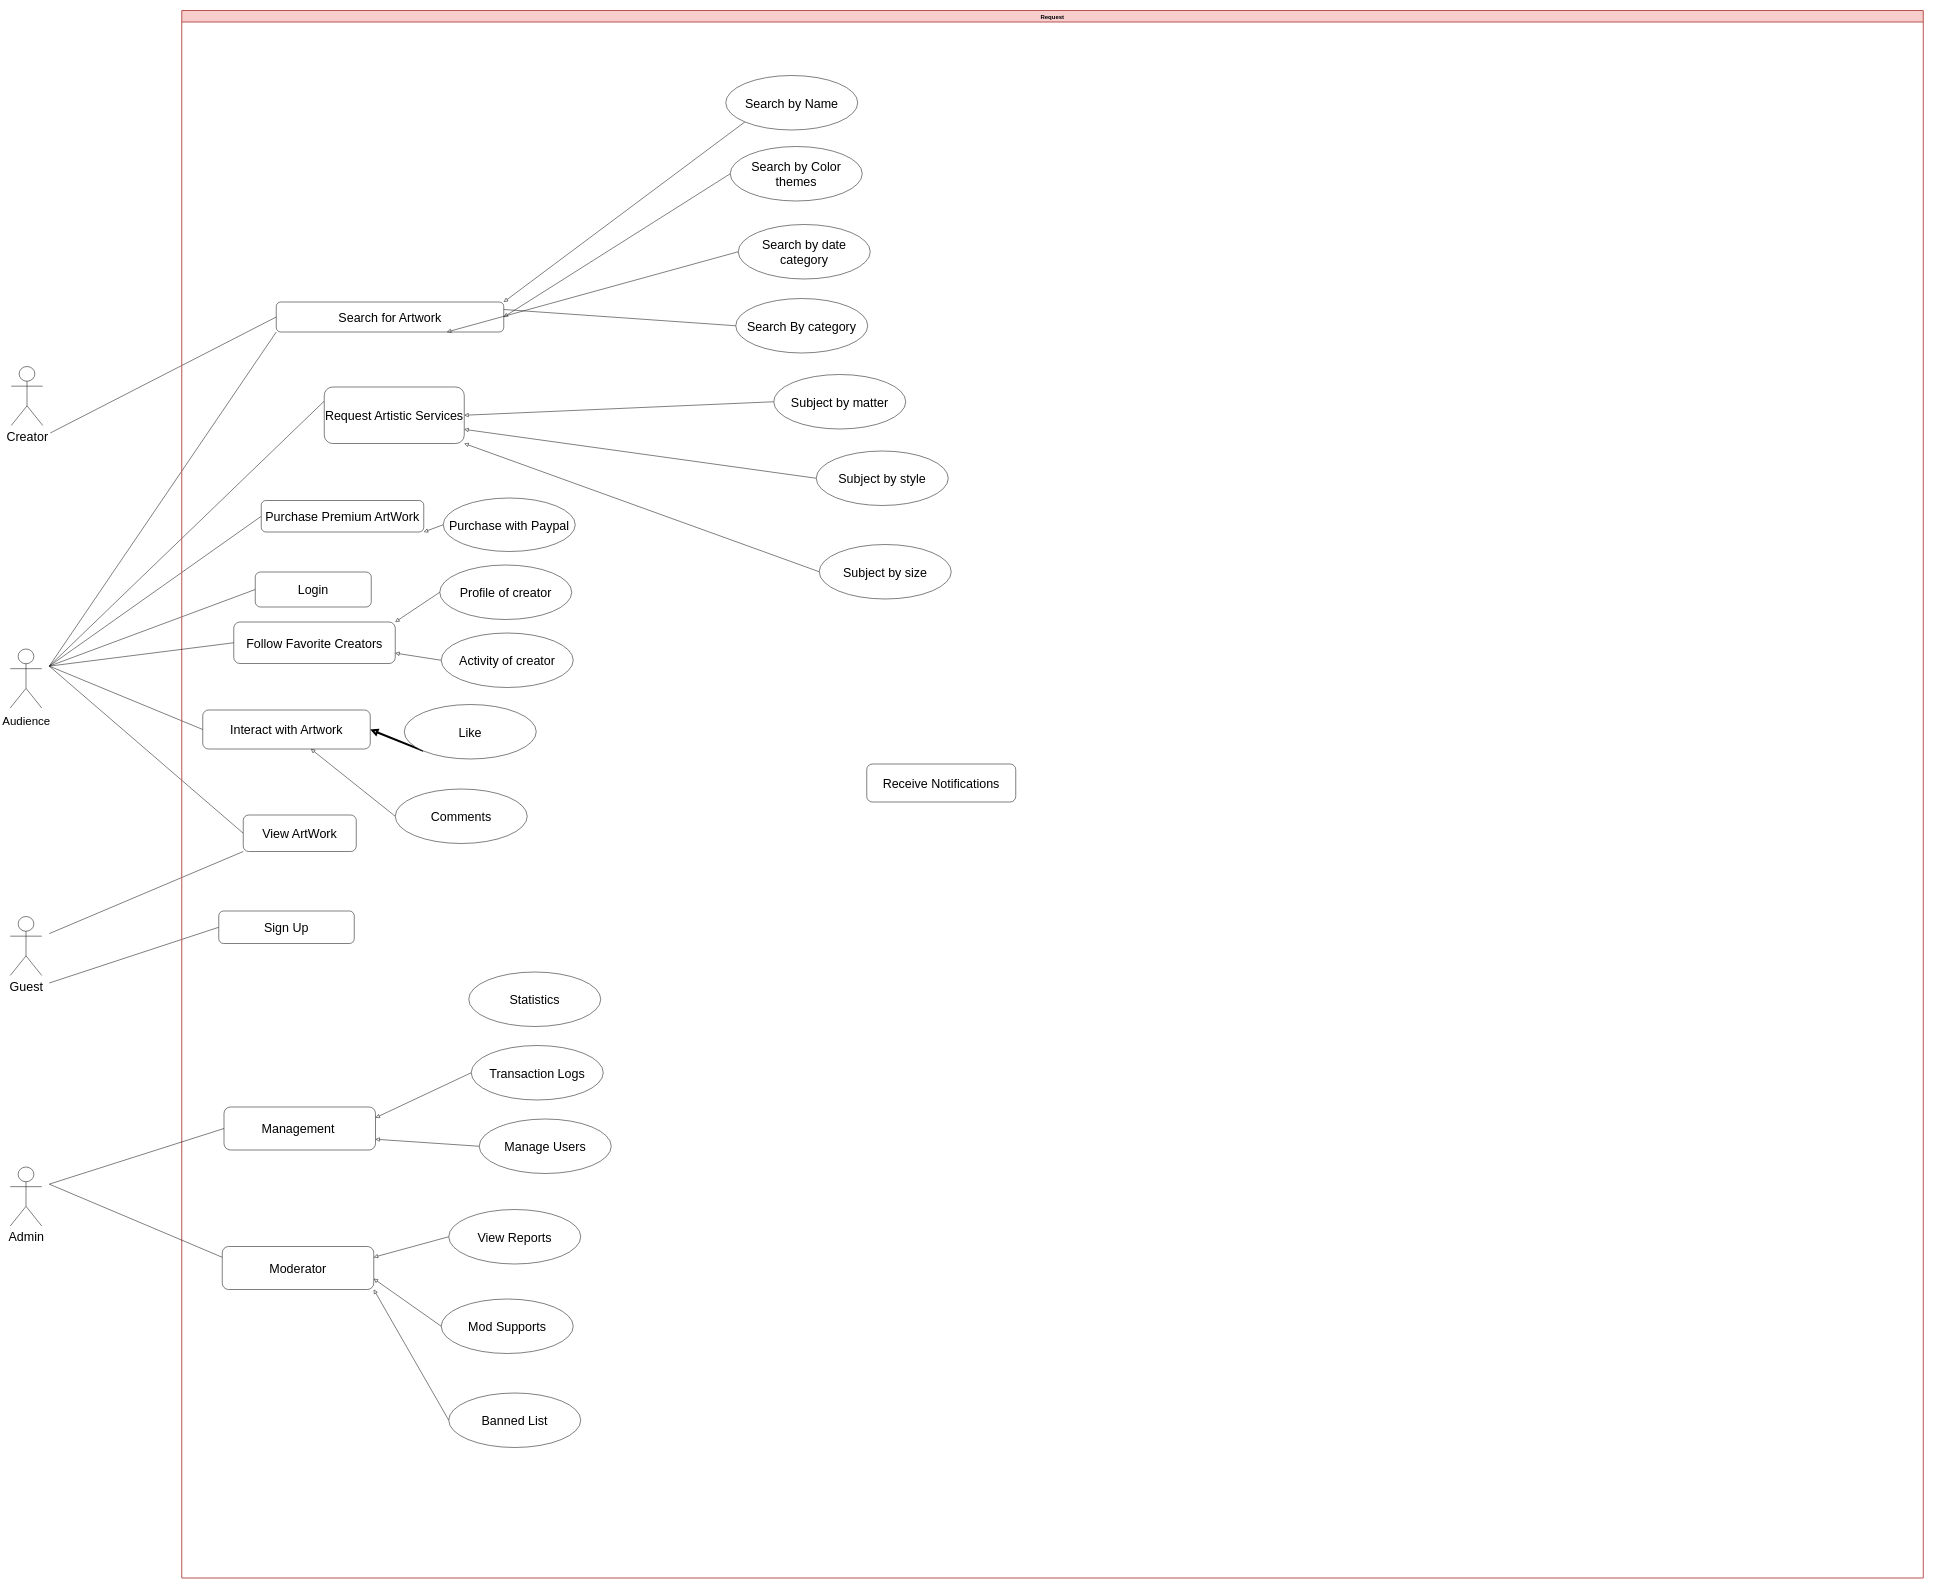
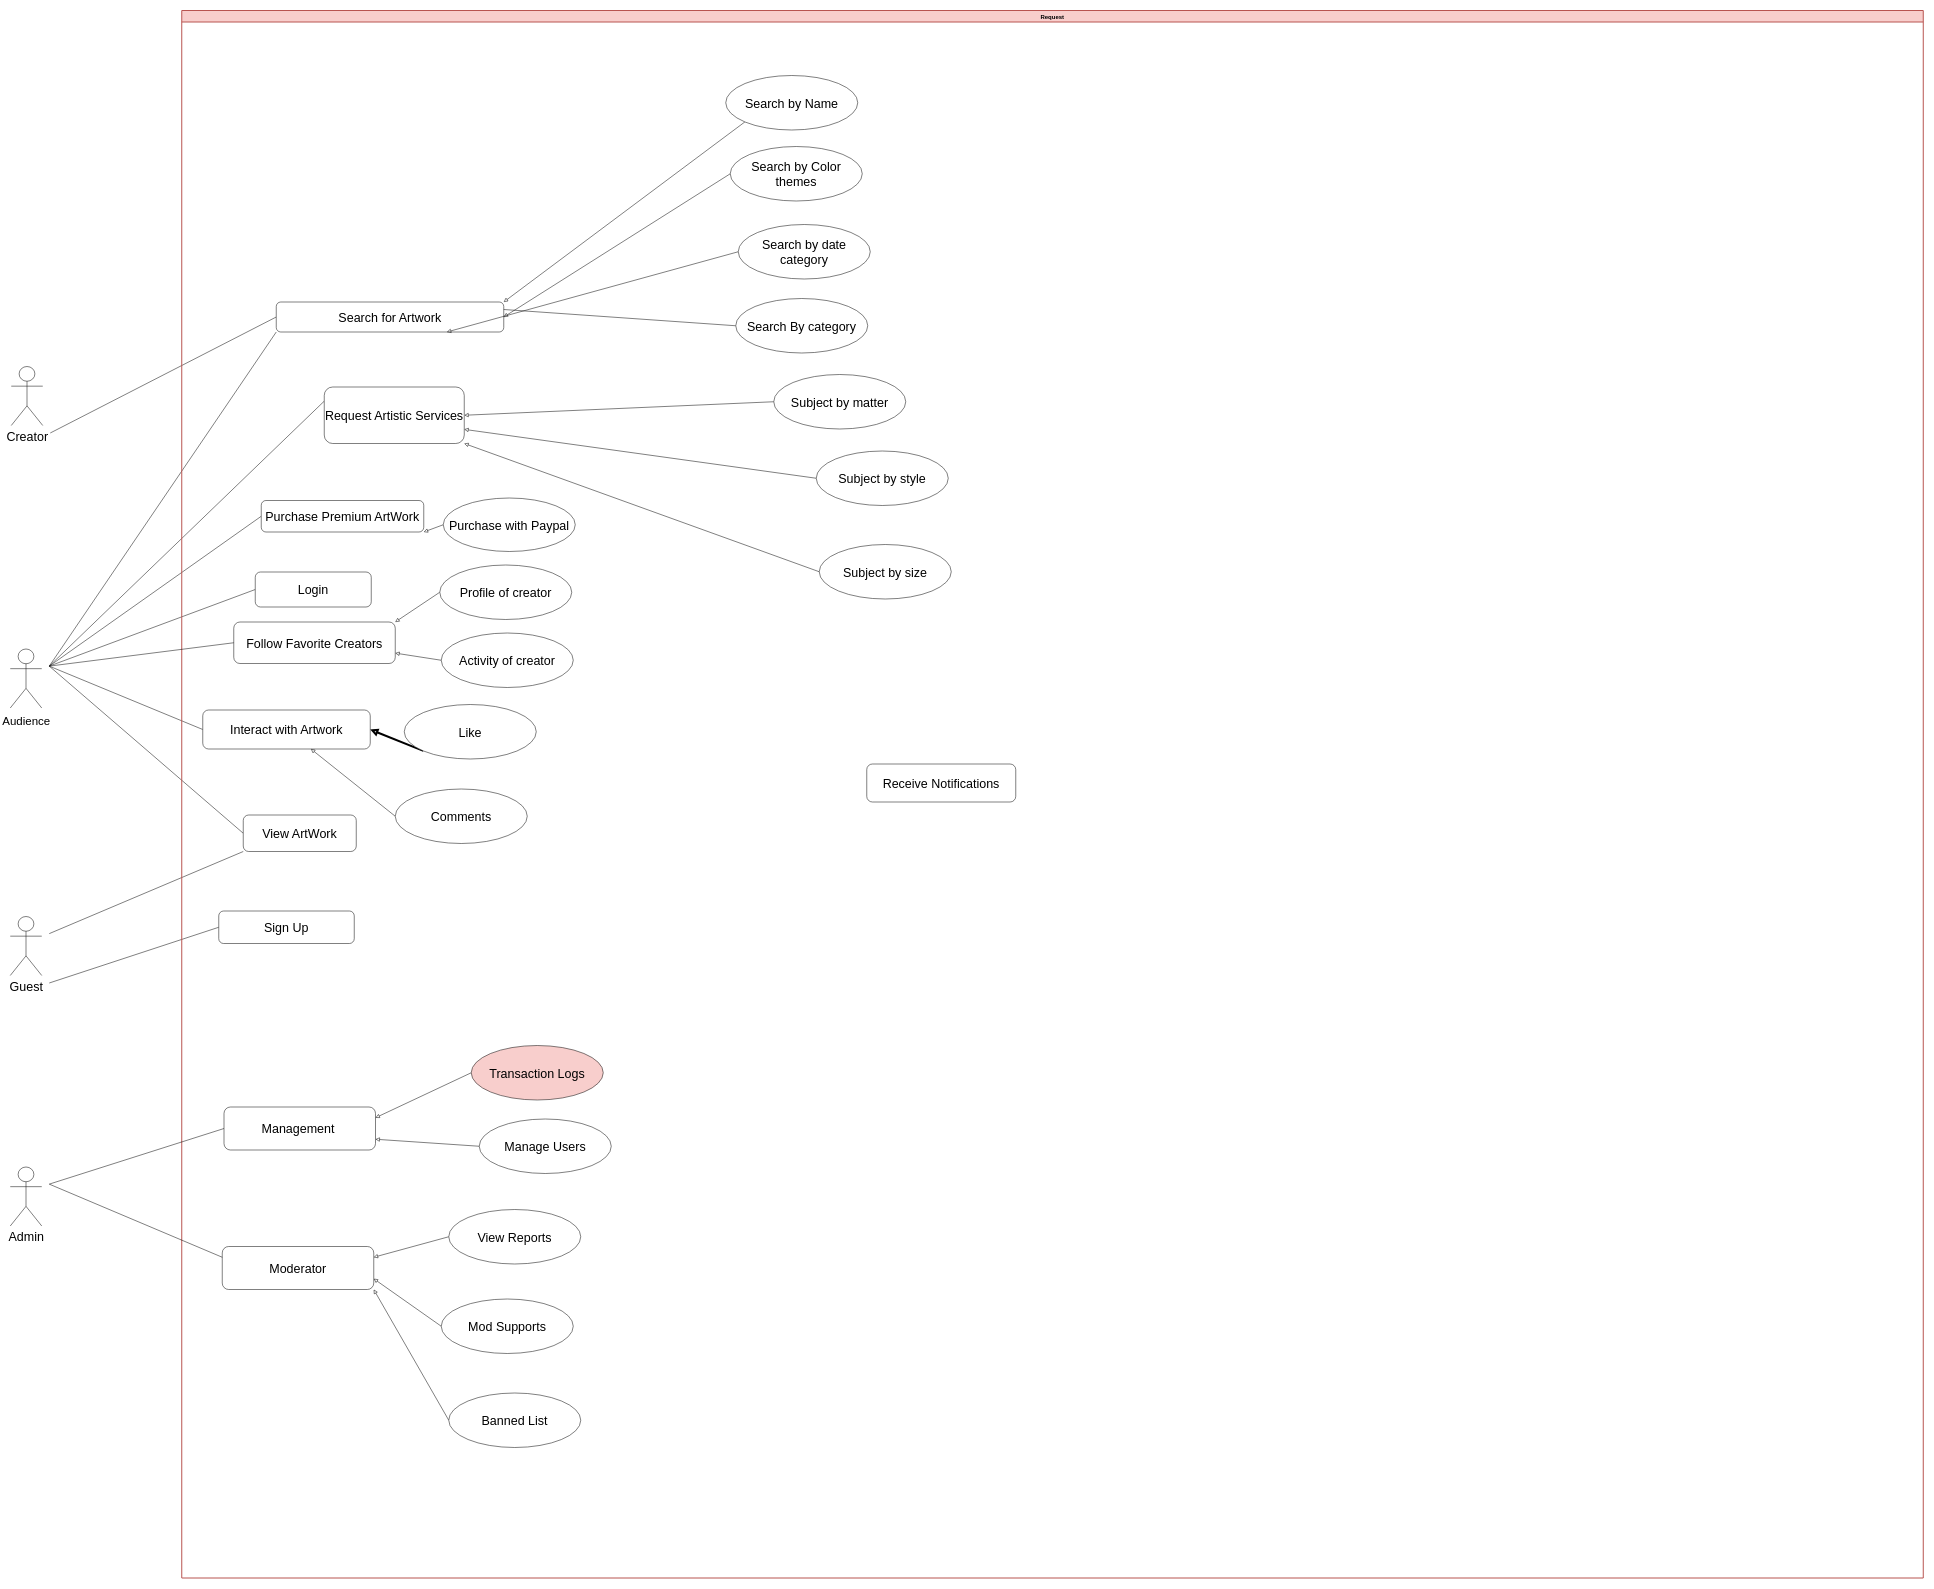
(535, 999) -> none
(537, 1073) -> (537, 1073)
